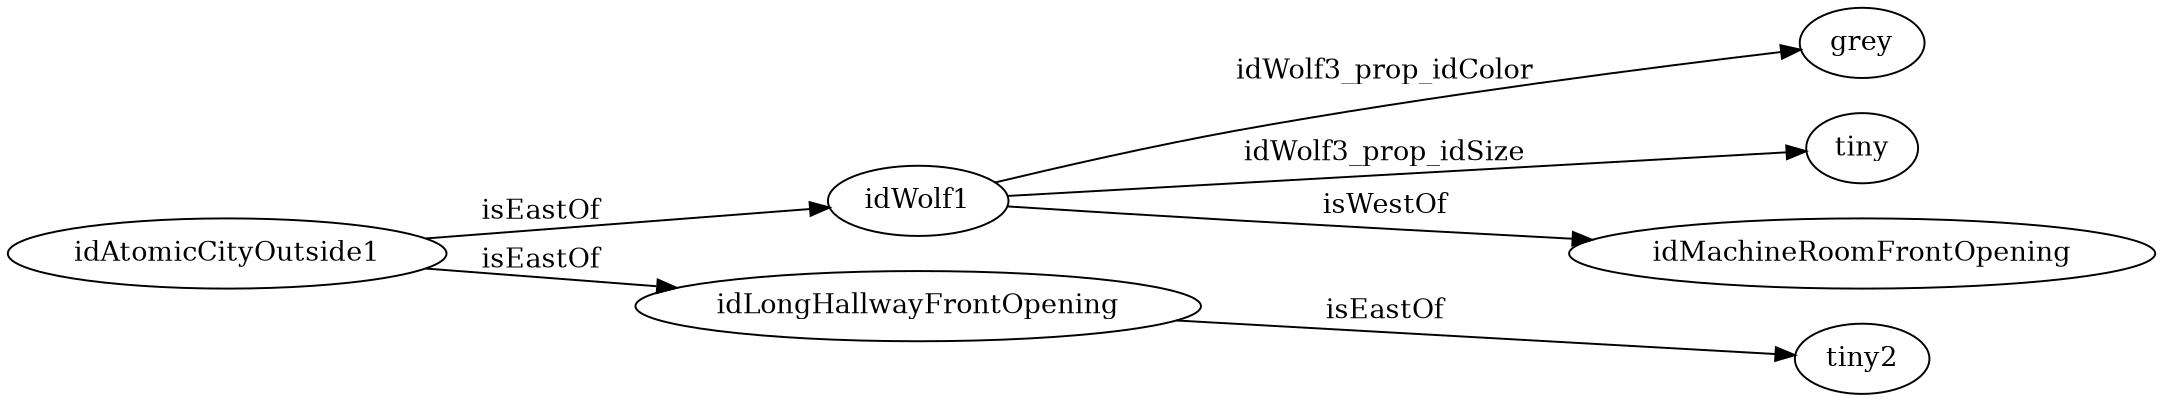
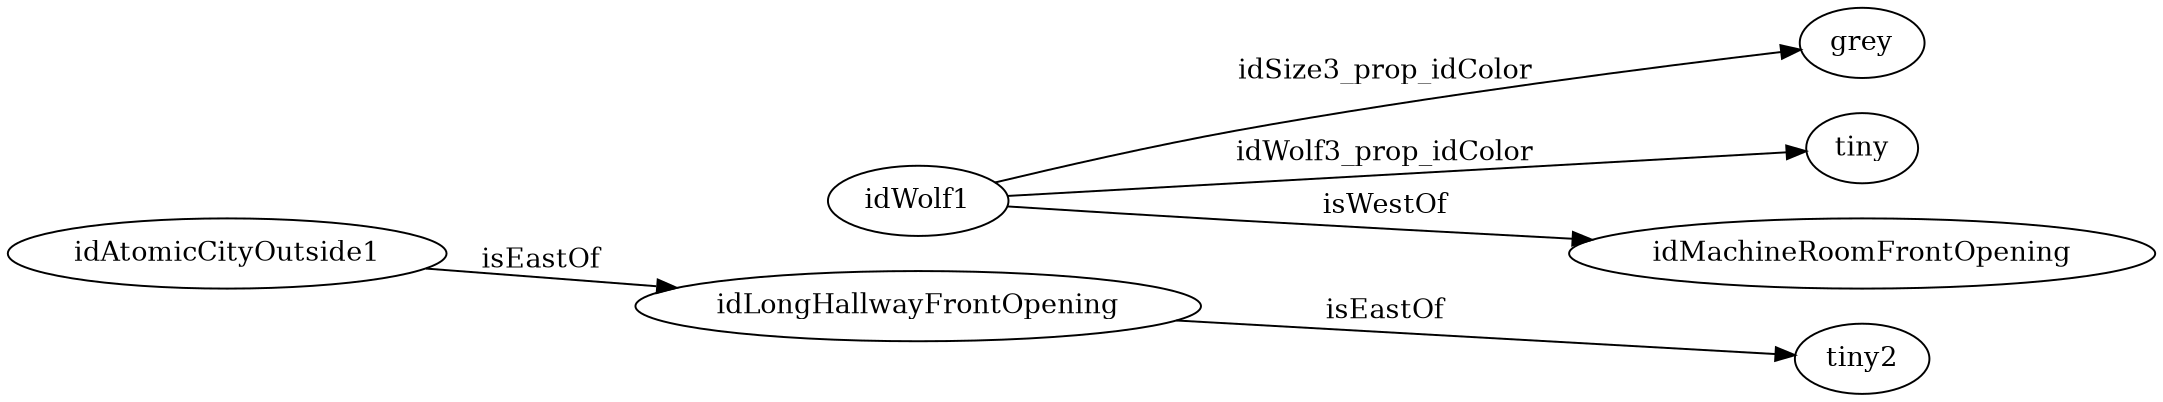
(1385, 71) -> (1385, 71)
(1385, 153) -> (1385, 153)
(618, 224) -> none
